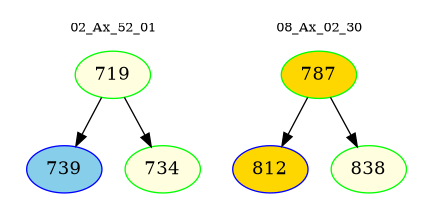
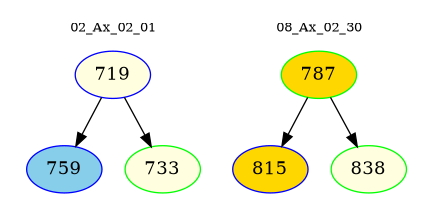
(114, 28) -> (114, 28)
(113, 75) -> (113, 75)
(64, 169) -> (64, 169)
(163, 169) -> (163, 169)
(270, 169) -> (270, 169)
